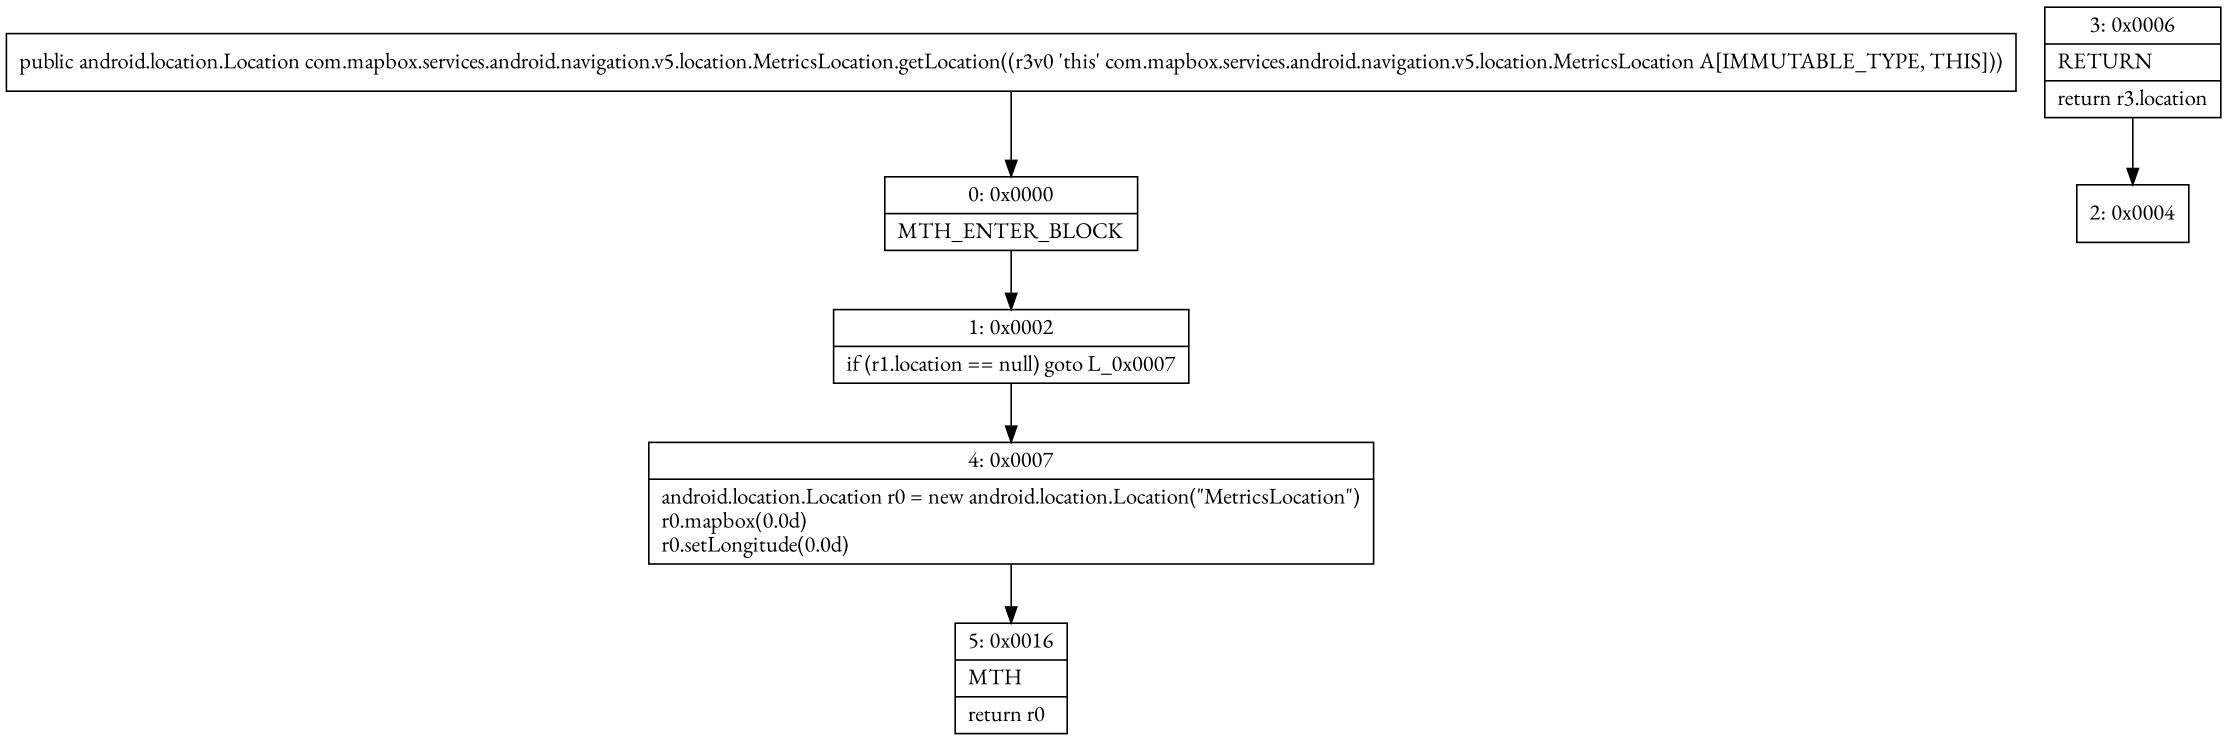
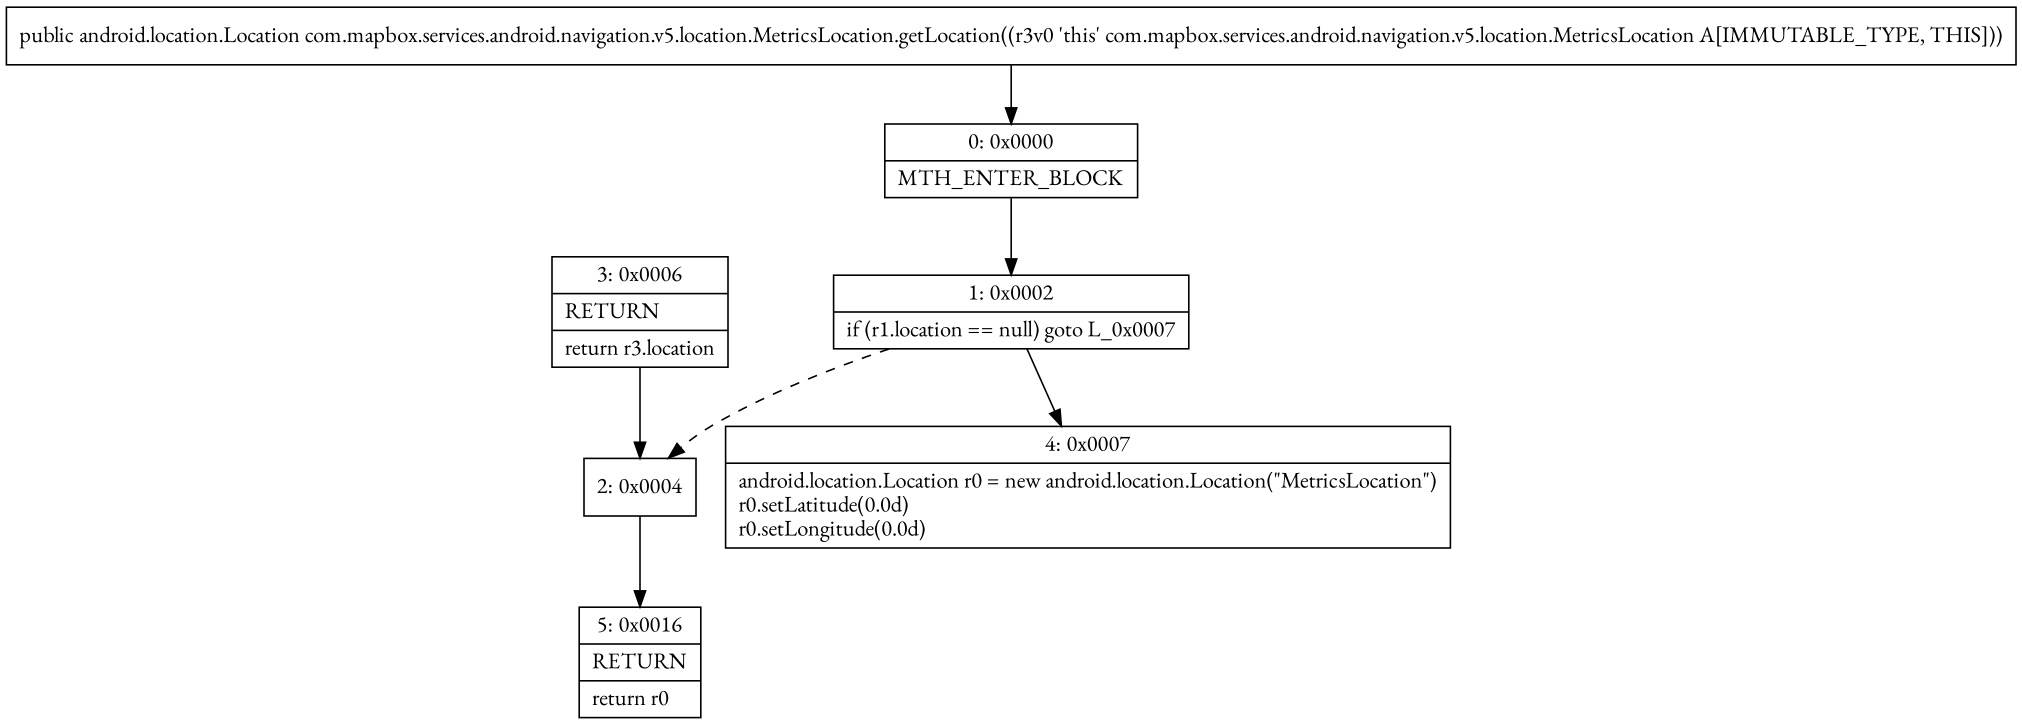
none -> (781, 391)
(734, 521) -> (824, 505)
(1011, 586) -> (640, 553)
(995, 678) -> (640, 662)
